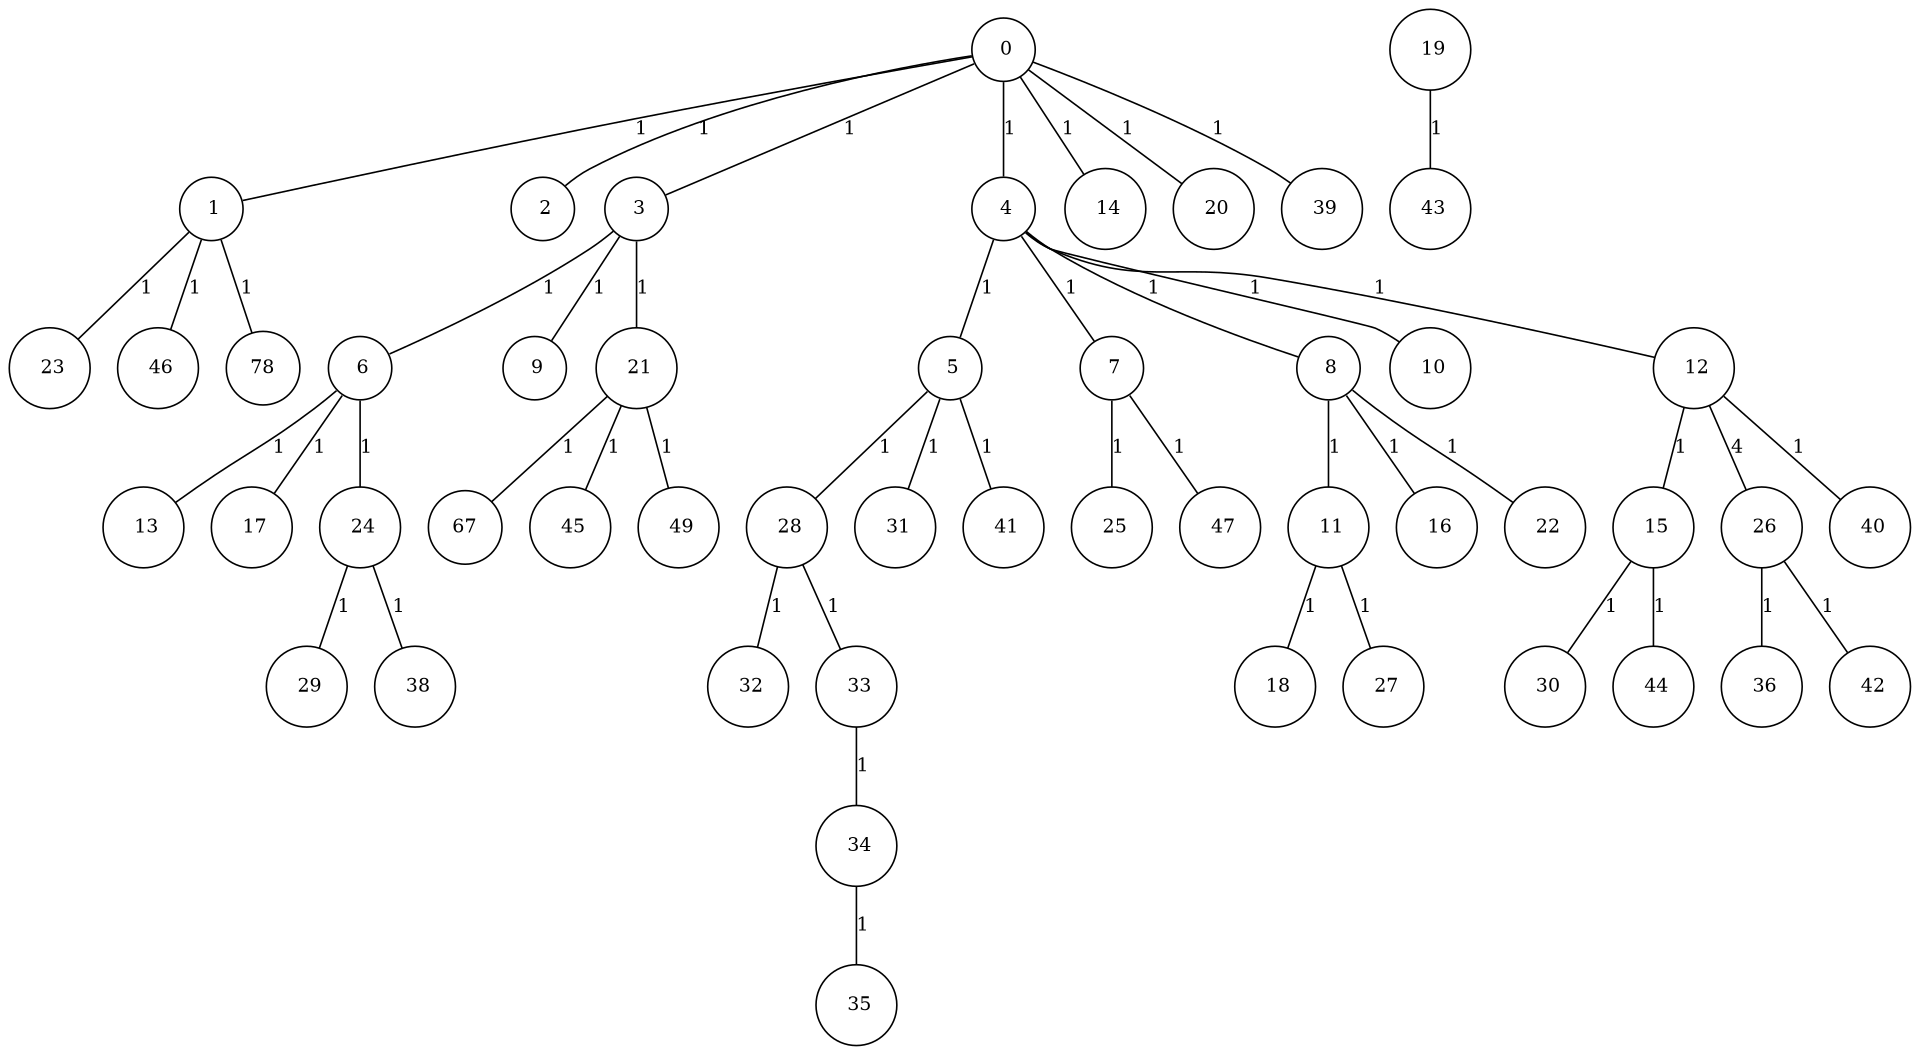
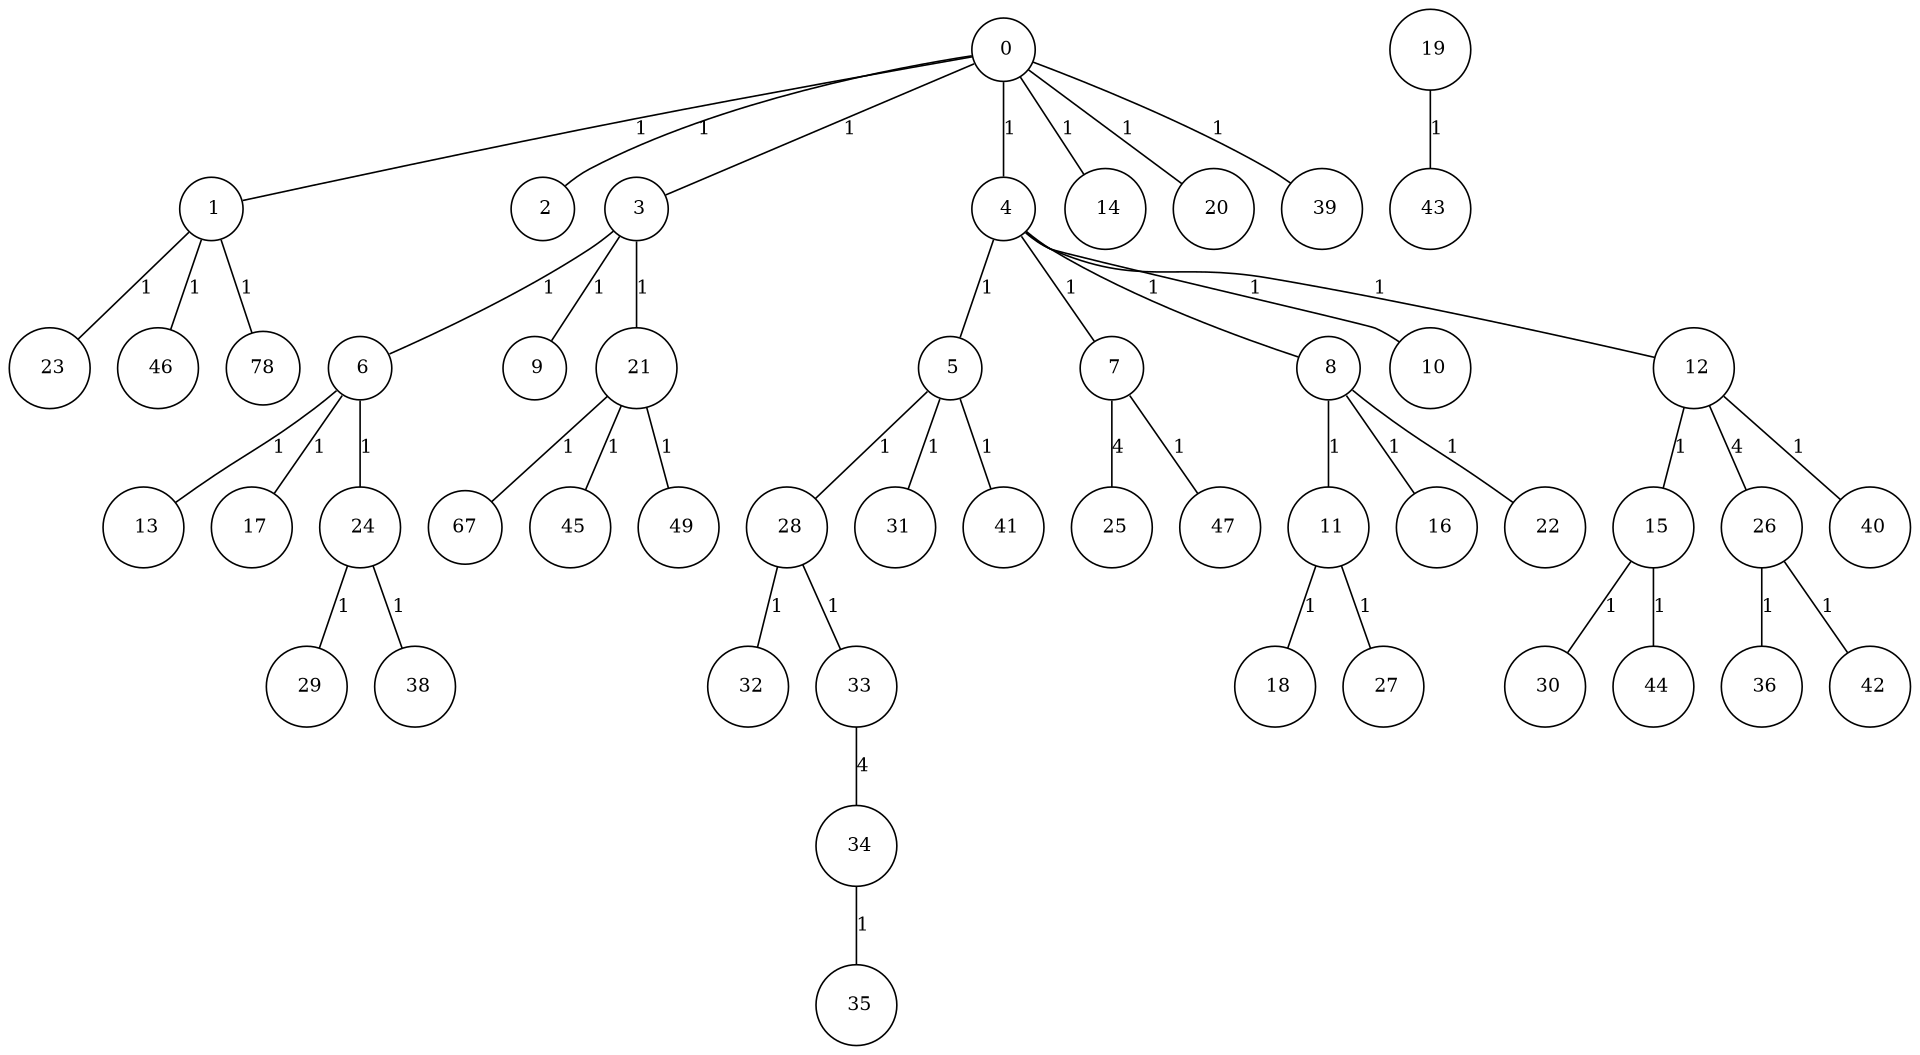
(1118, 448) -> (1118, 448)
(863, 766) -> (863, 766)
